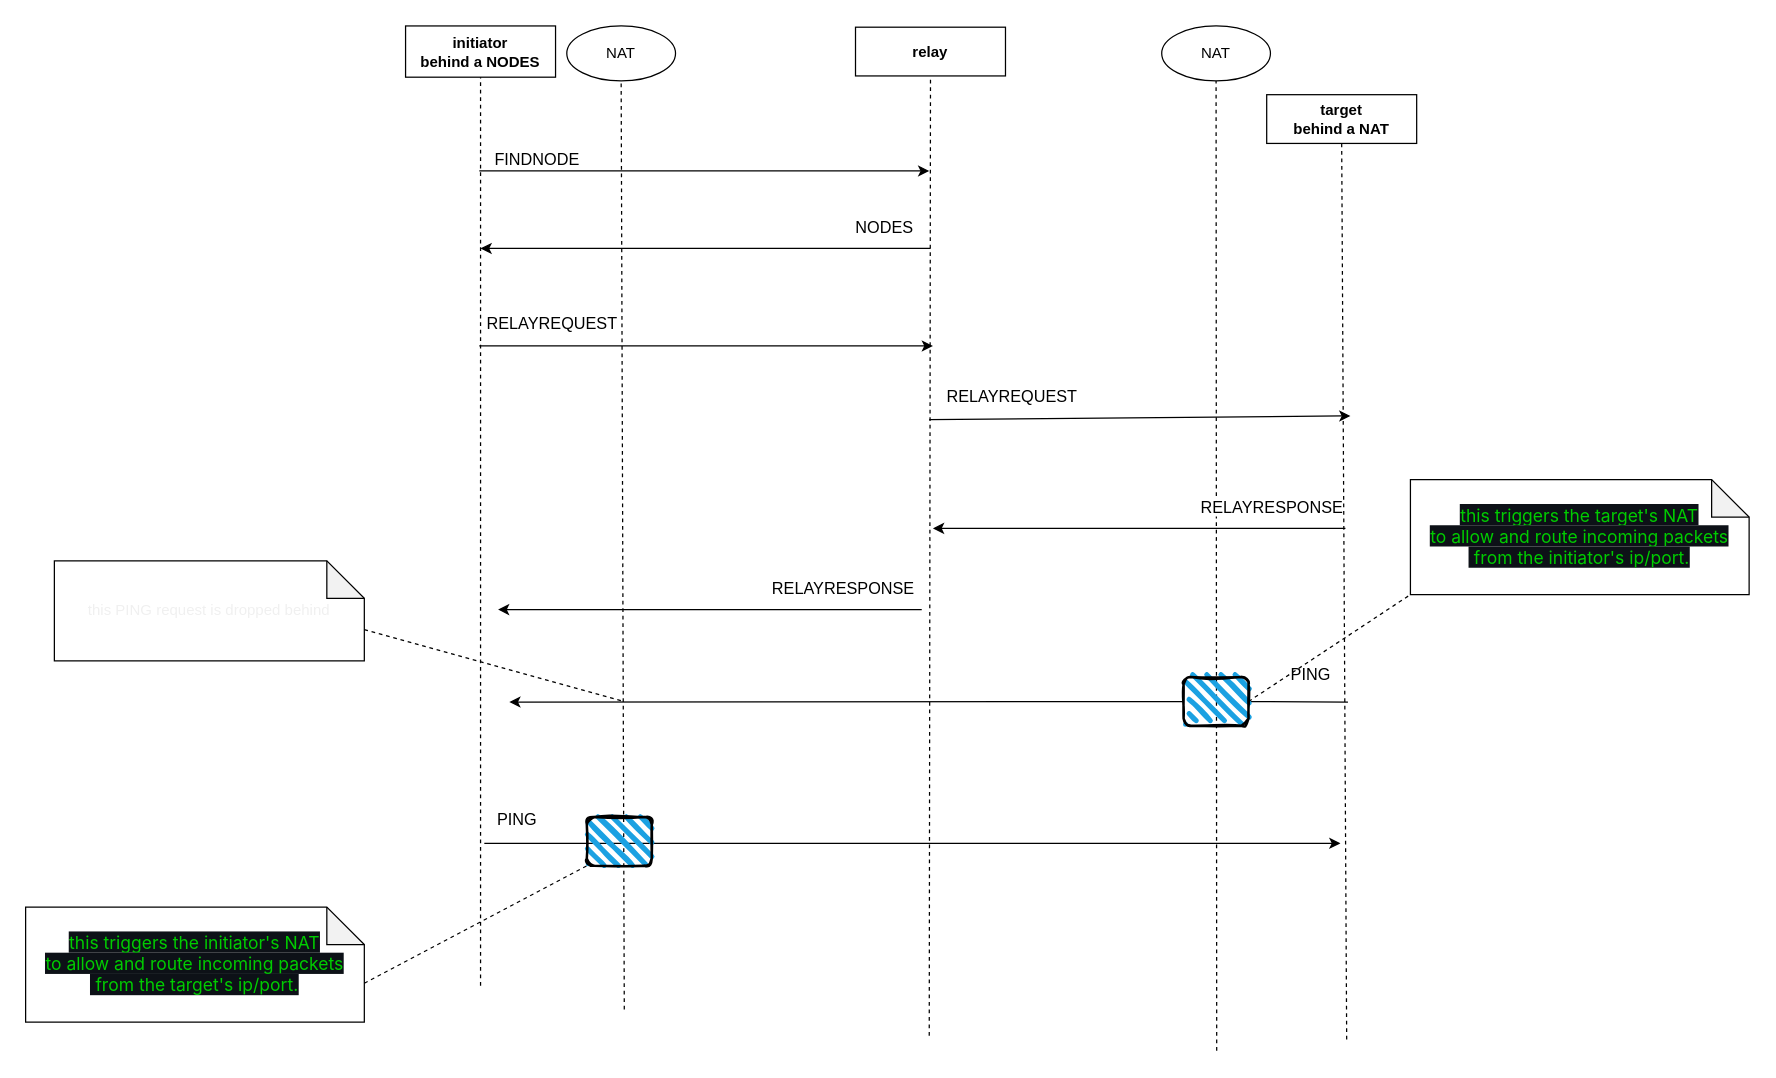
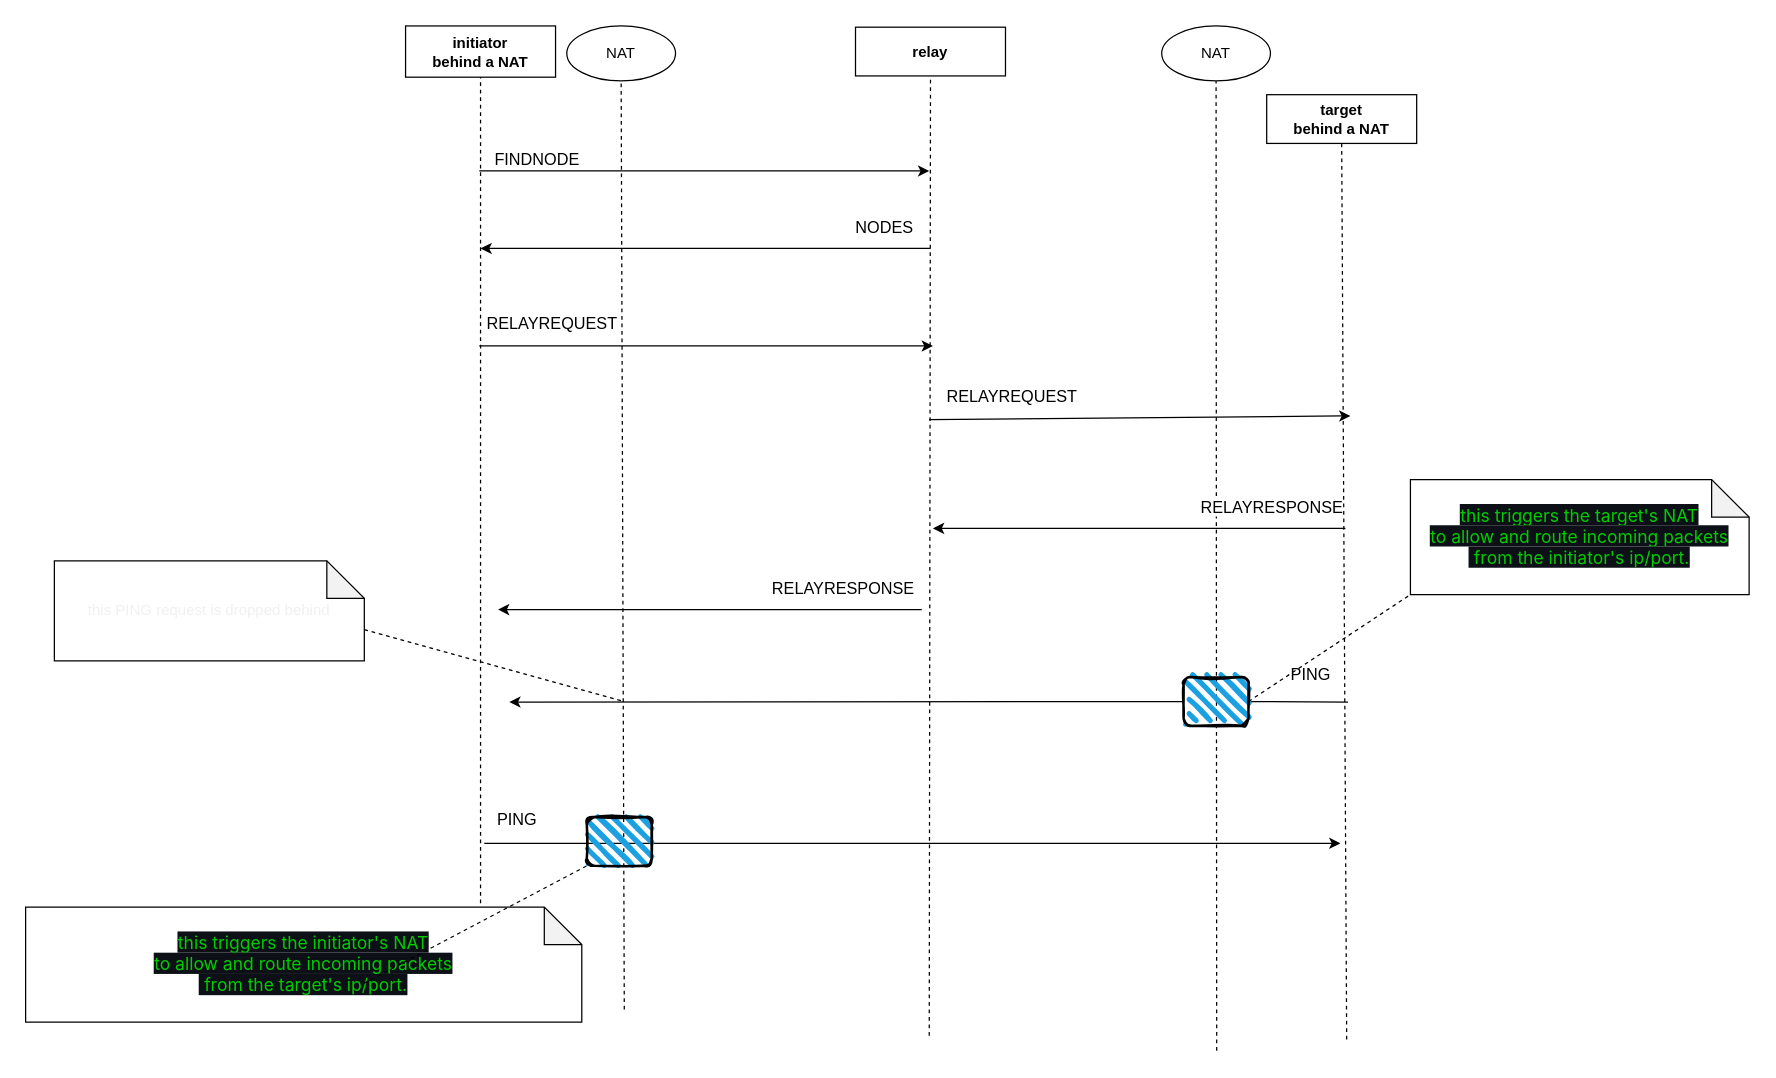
(481, 52) -> (481, 52)
(195, 964) -> (304, 964)
